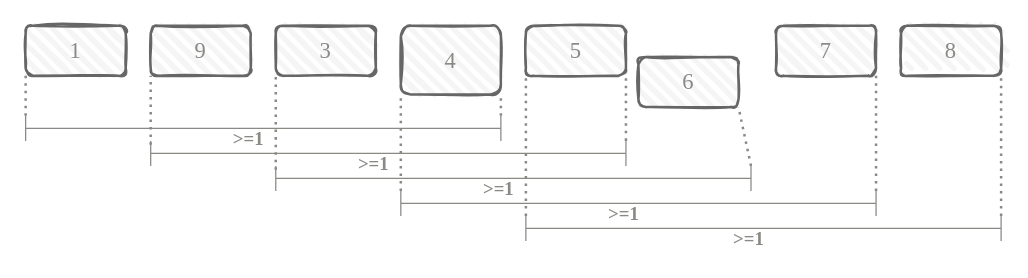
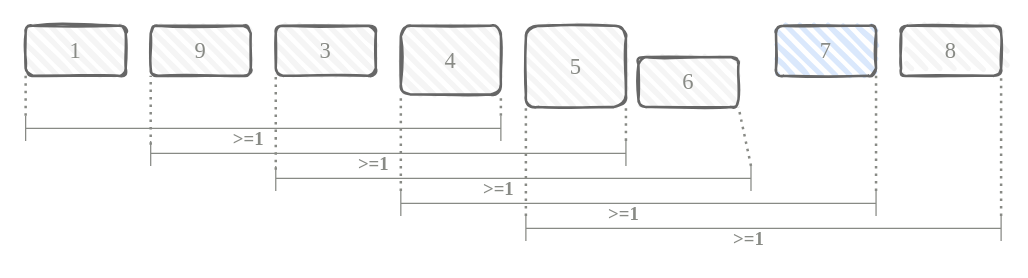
(576, 51) -> (576, 66)
(826, 51) -> (826, 51)
